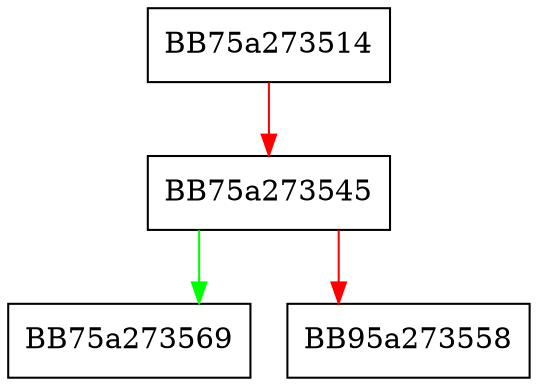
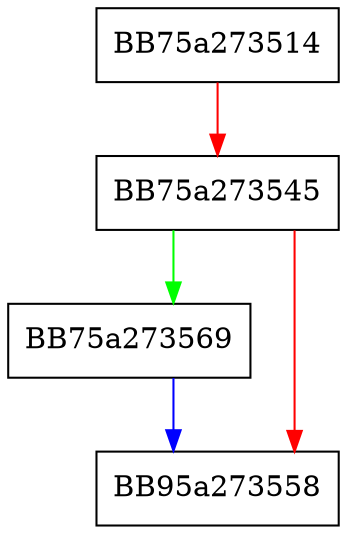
none -> (173, 404)
